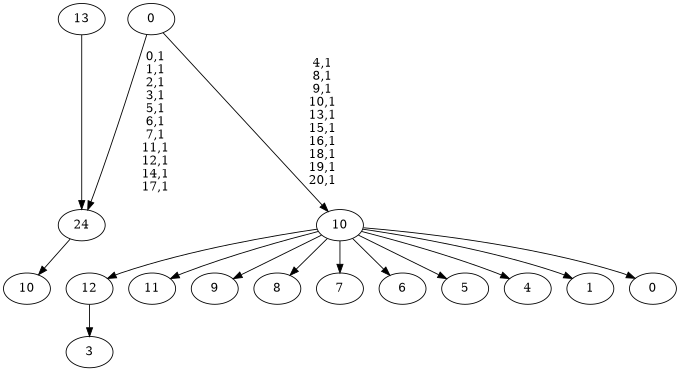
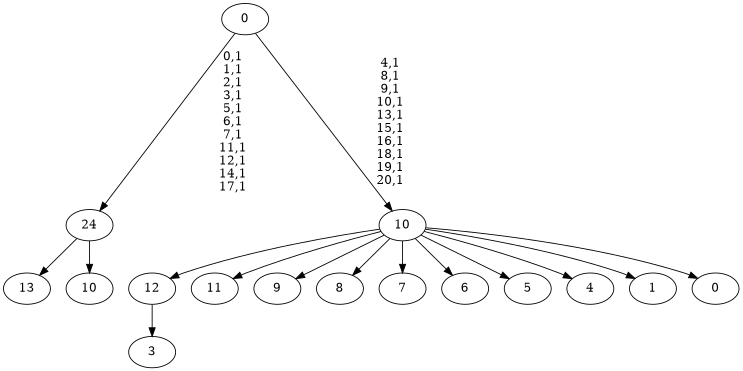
(82, 118) -> (61, 254)
